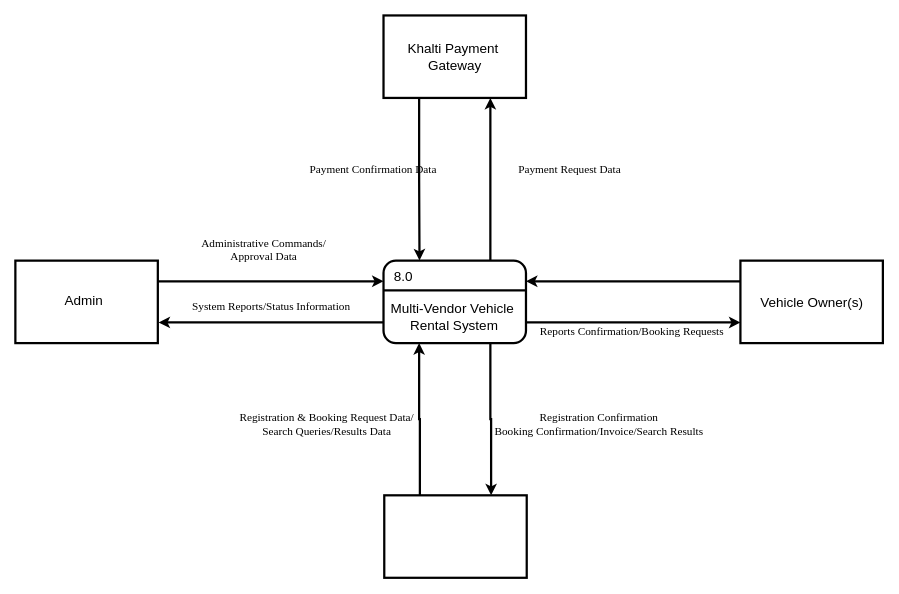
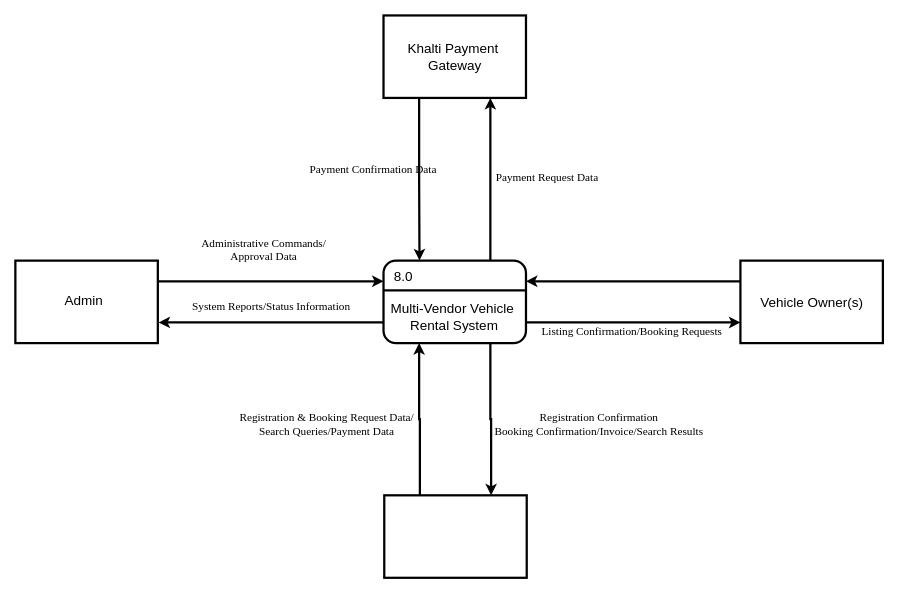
(570, 169) -> (547, 177)
(632, 331) -> (632, 331)
(327, 424) -> (327, 424)
